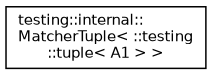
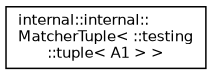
(106, 38) -> (106, 38)
